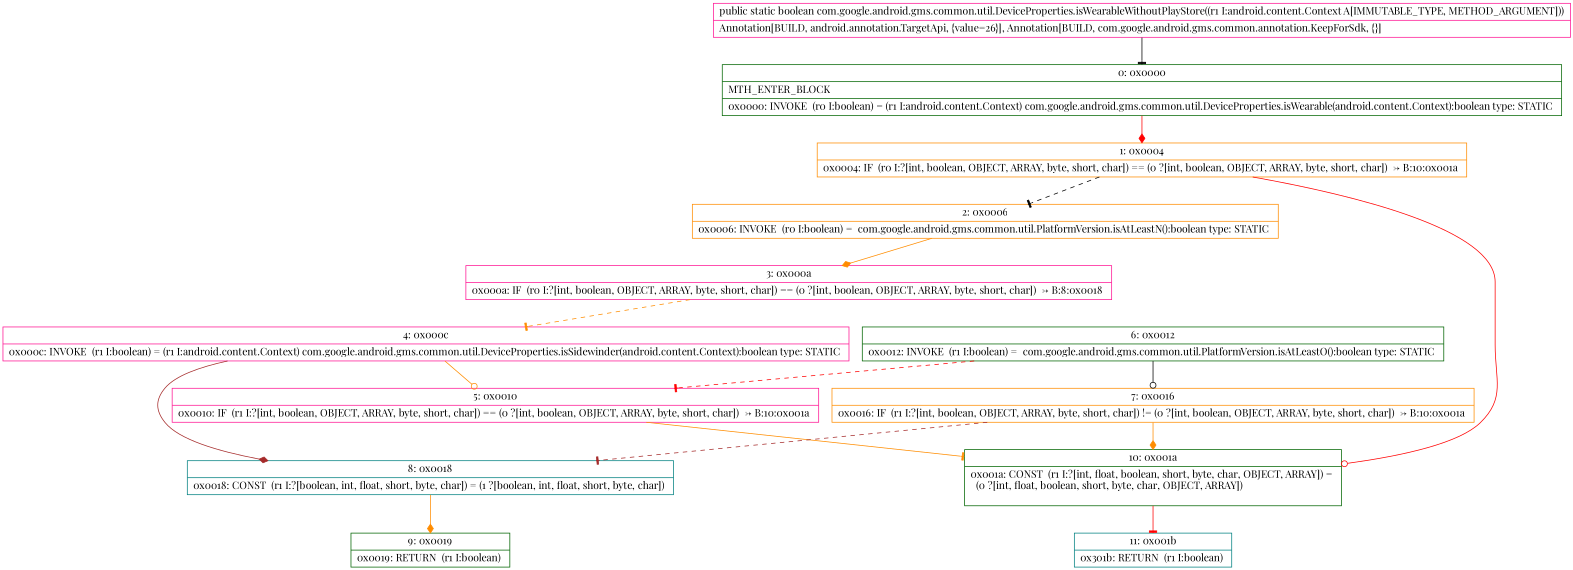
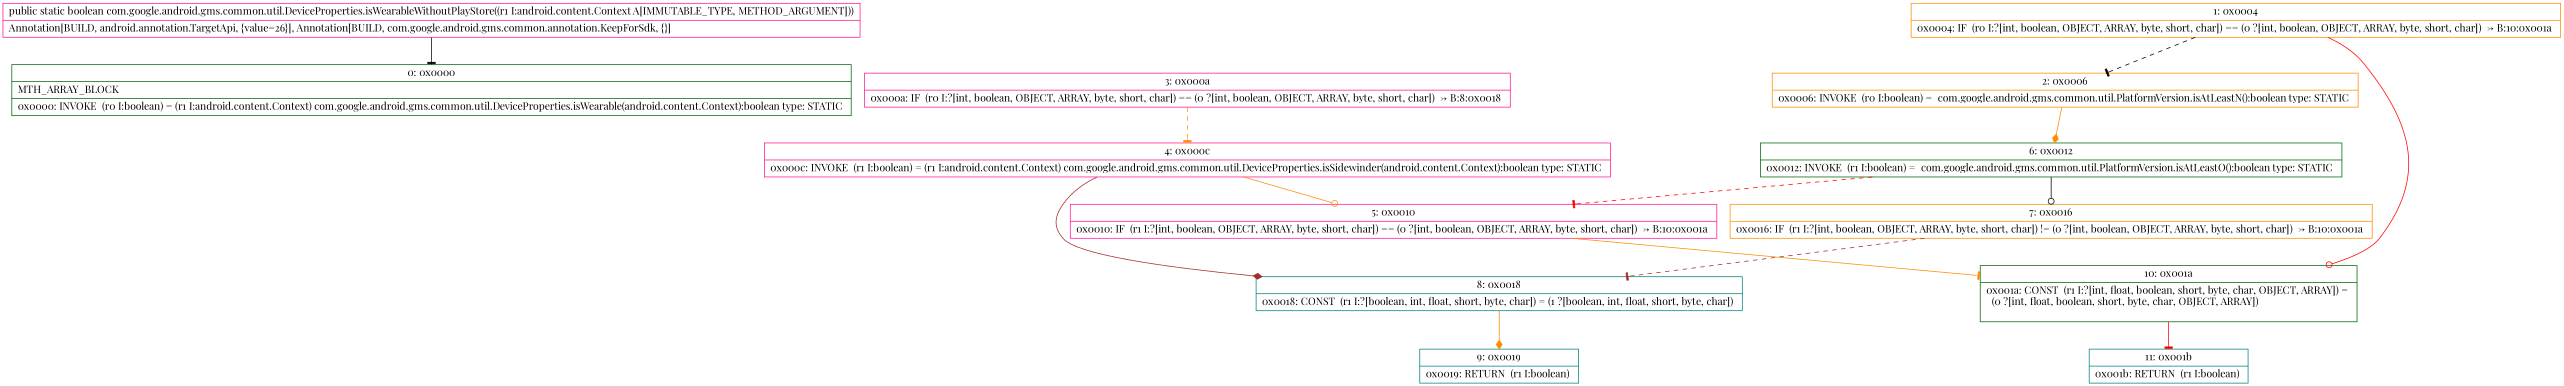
(780, 90) -> (68, 90)
(1142, 125) -> none
(891, 251) -> (2059, 121)
(1153, 432) -> none
(430, 550) -> (1499, 366)
(1153, 558) -> (2169, 374)
